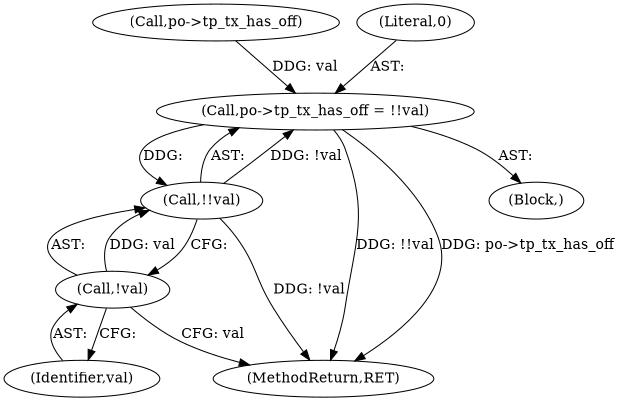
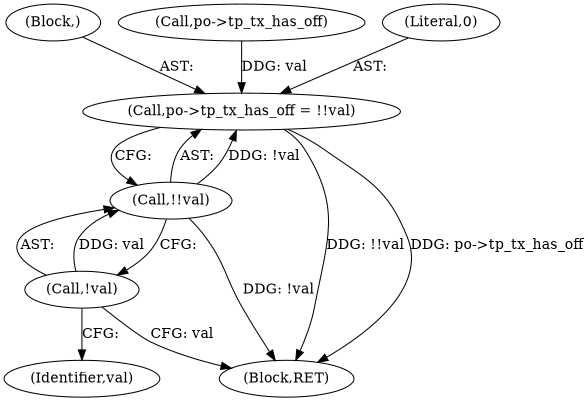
(466, 144) -> (139, 63)
(165, 156) -> (136, 156)
(51, 334) -> none
(324, 379) -> (287, 379)
